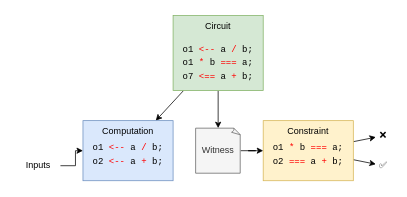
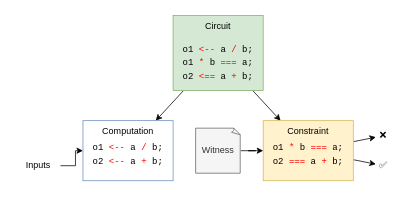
(218, 59) -> (218, 59)
(218, 121) -> (265, 104)
(128, 150) -> (128, 150)
